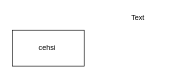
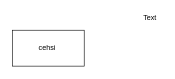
(138, 18) -> (150, 18)
